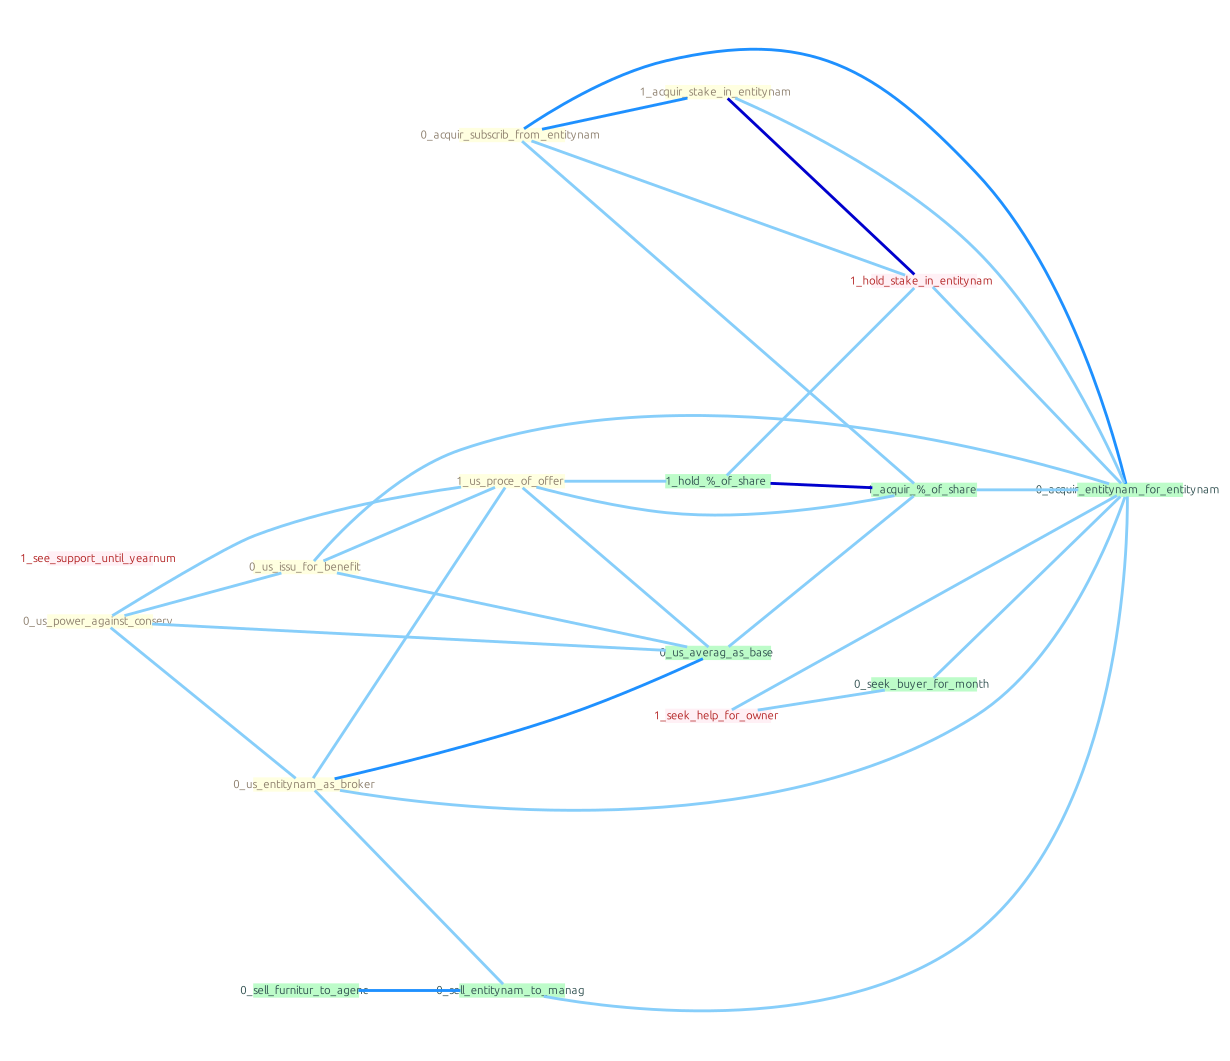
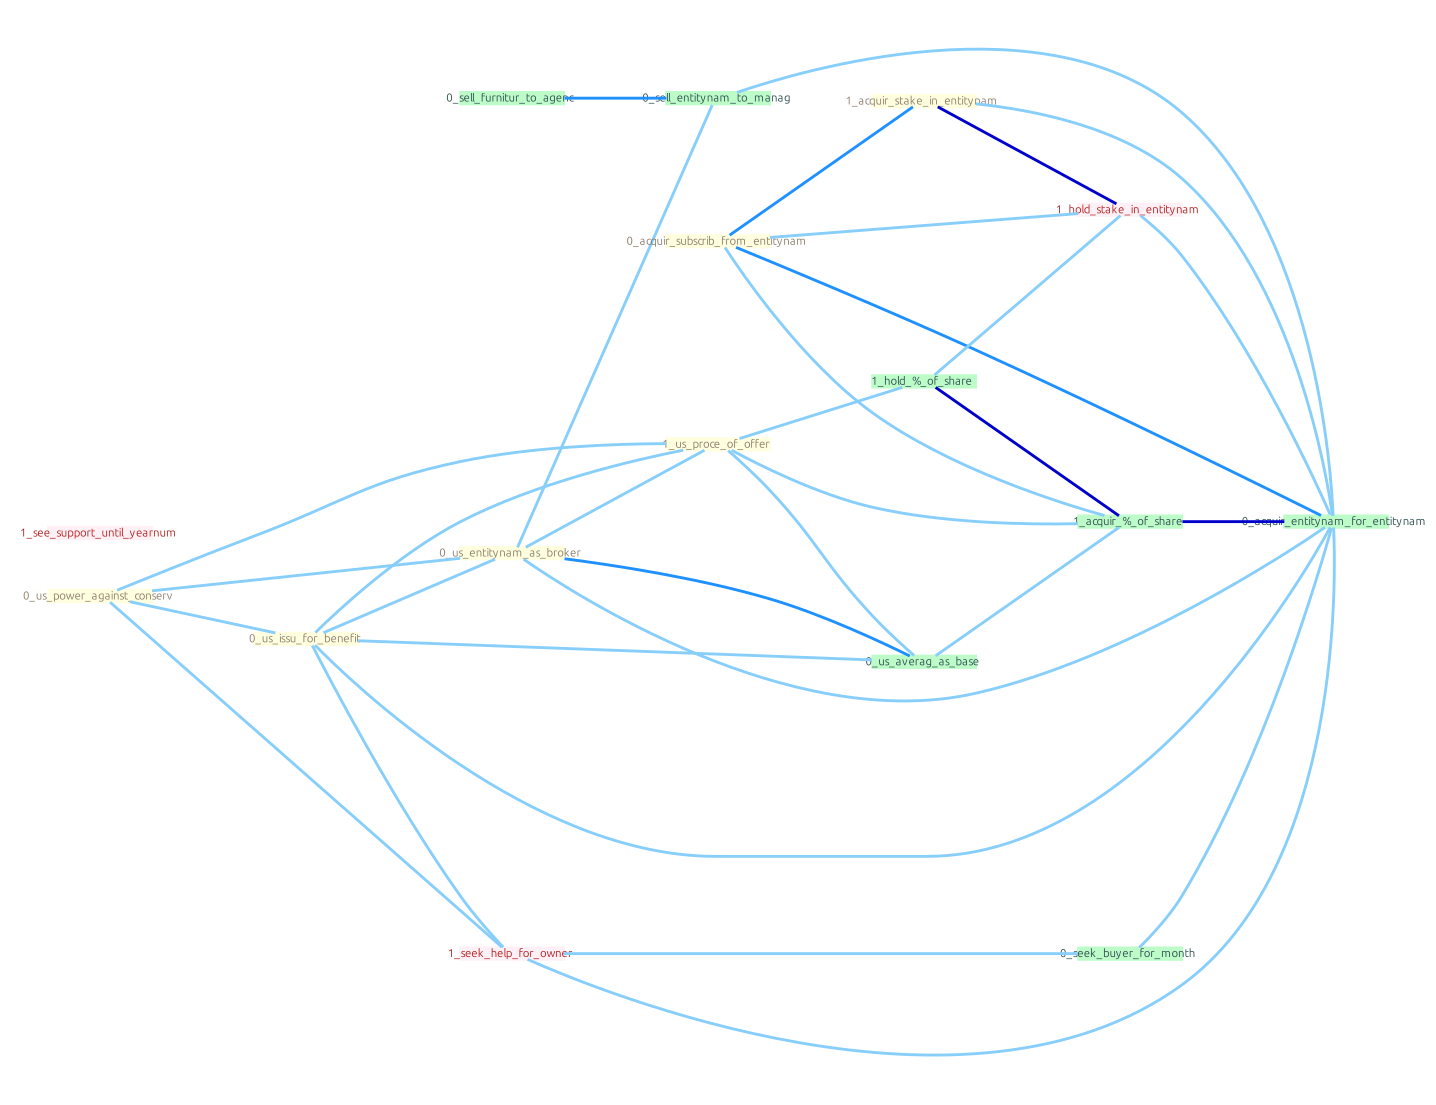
(1027, 490) -> (1233, 522)
none -> (409, 596)
(383, 636) -> (306, 775)
none -> (399, 802)
